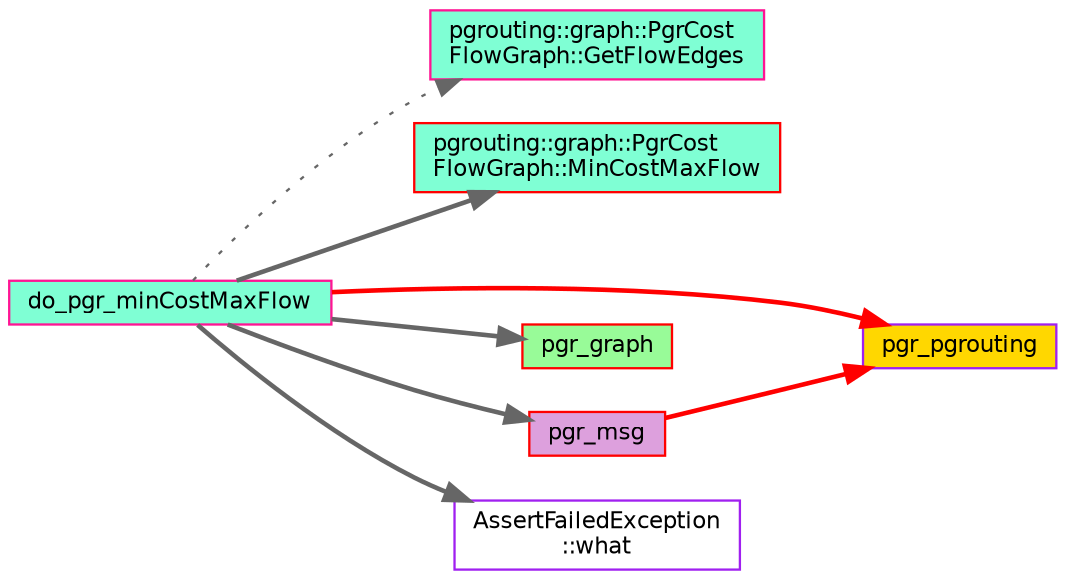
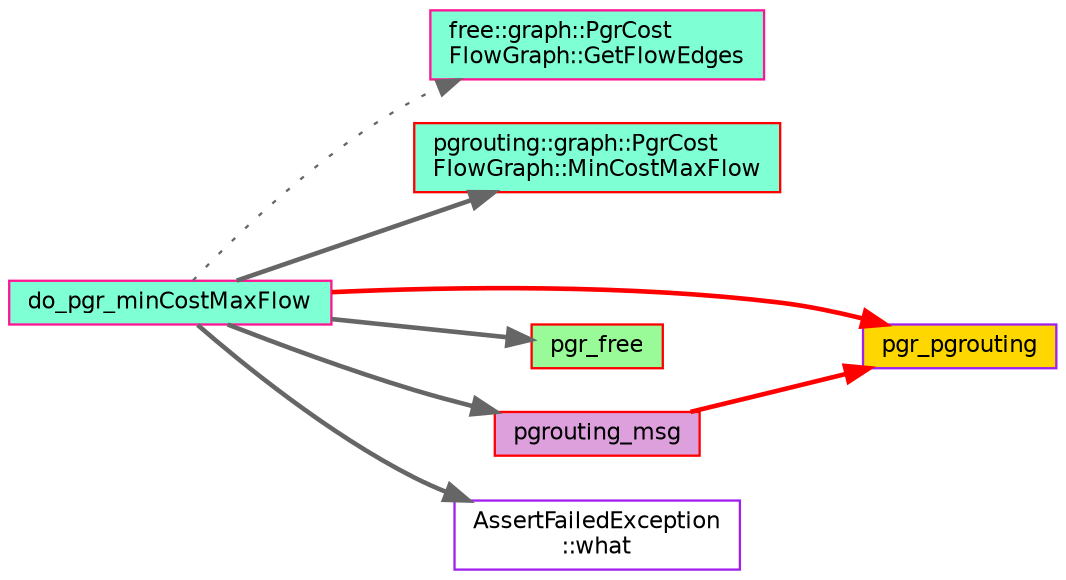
(597, 45) -> (597, 45)
(597, 346) -> (597, 346)
(597, 434) -> (597, 434)
